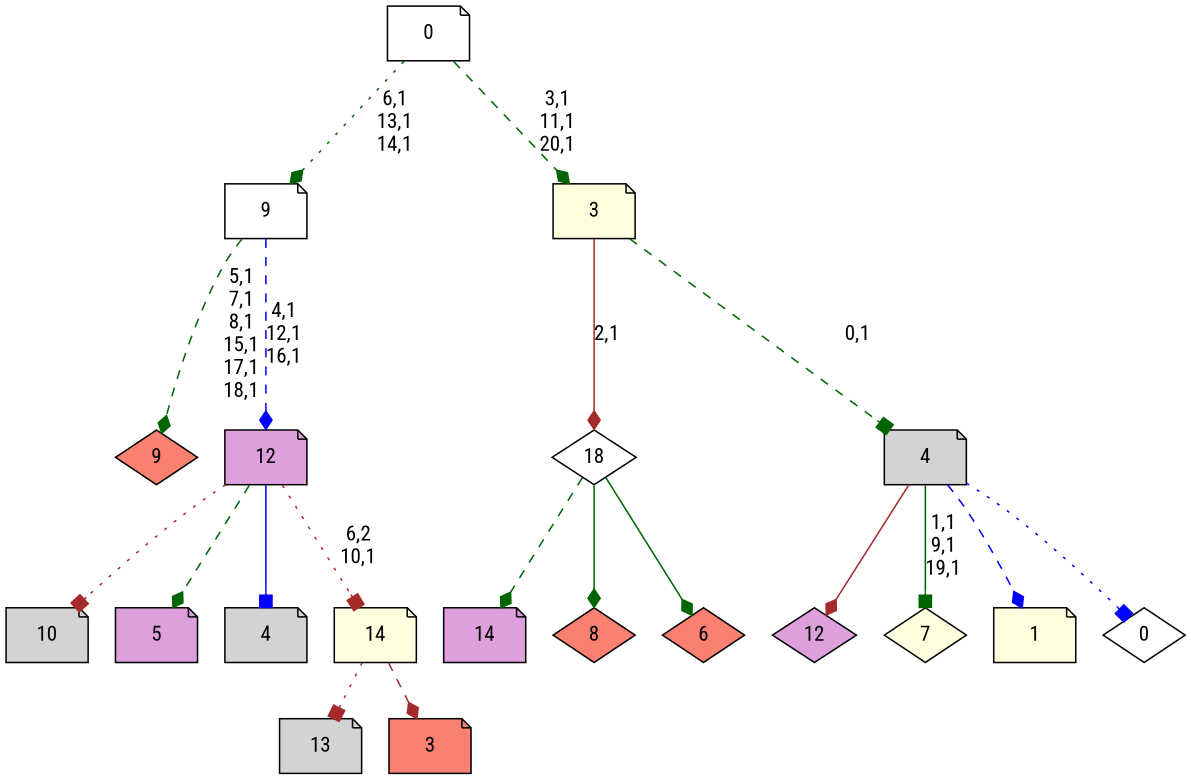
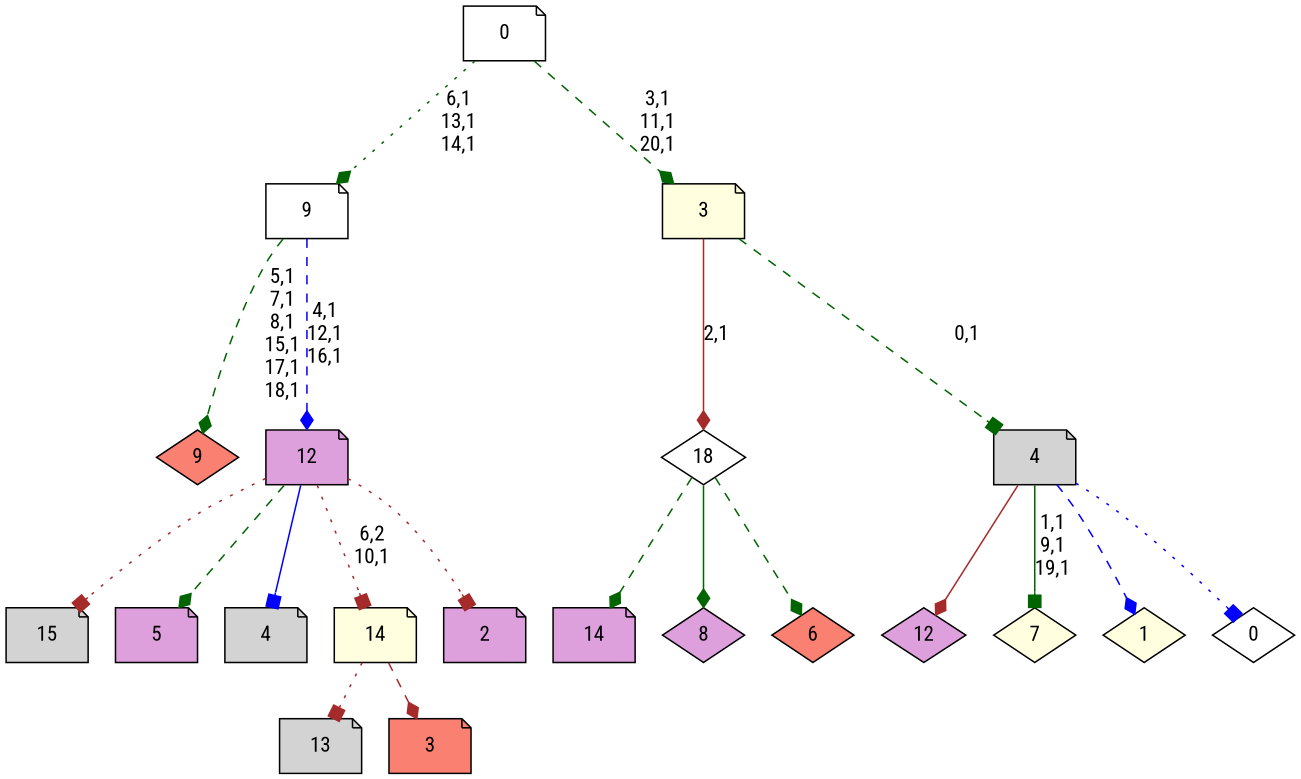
(644, 538) -> (753, 538)
(47, 635) -> (47, 635)
none -> (485, 635)
(594, 635) -> (704, 635)
(1035, 635) -> (1144, 635)
